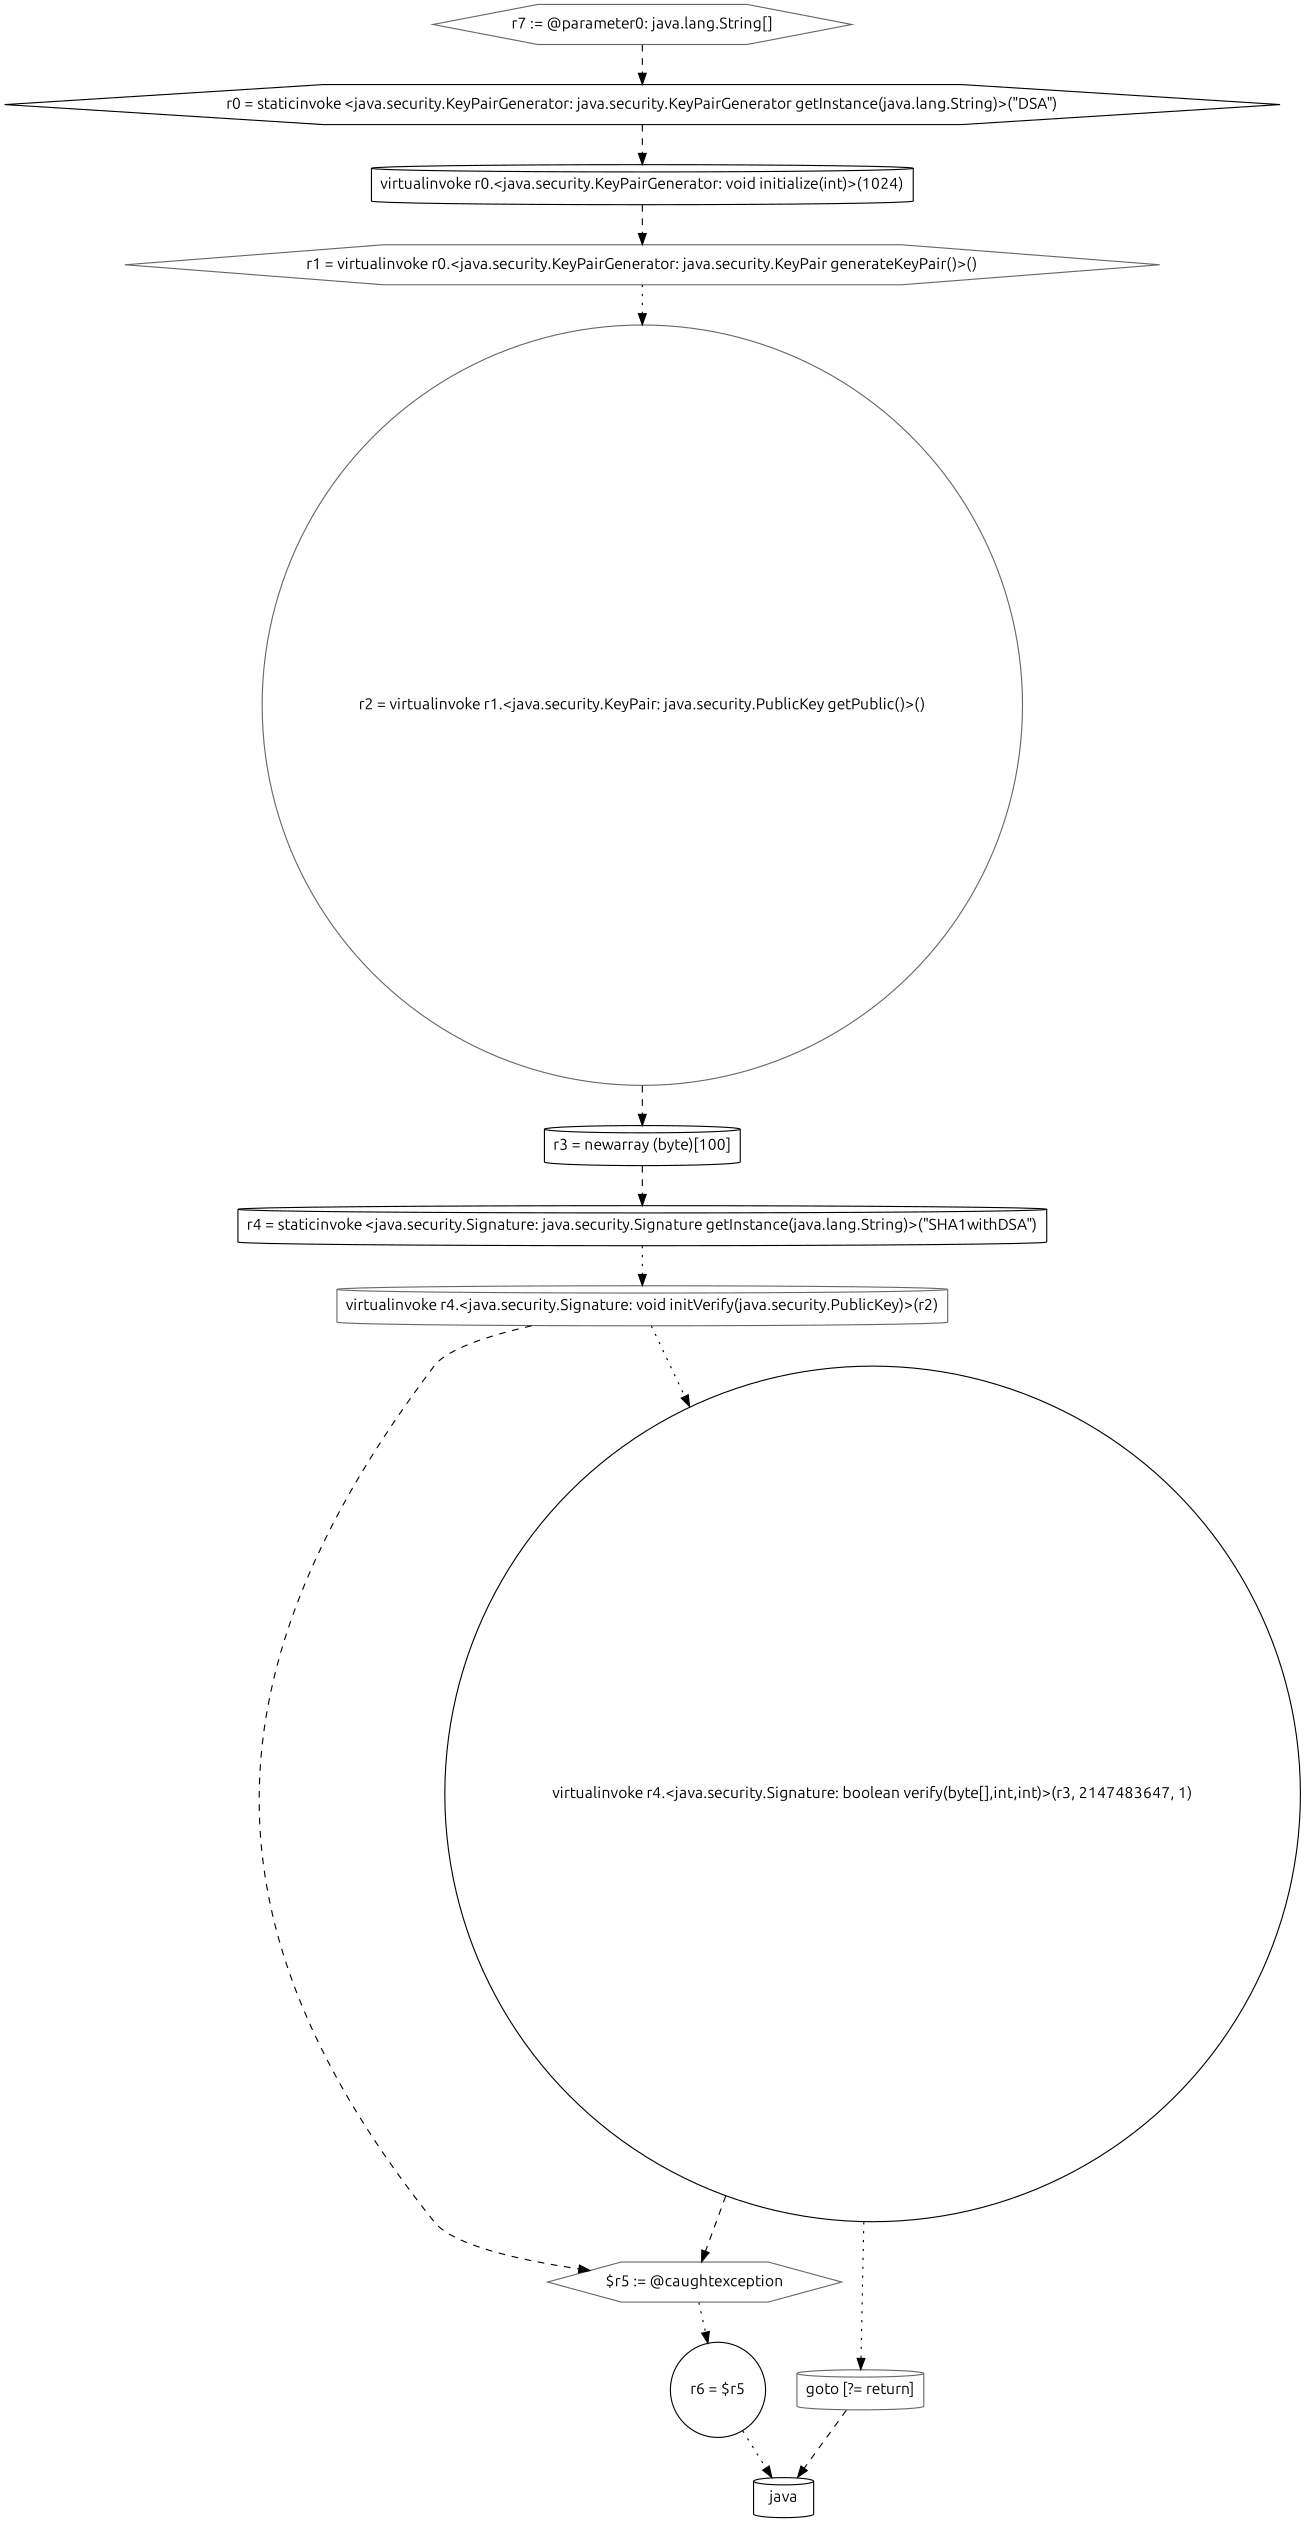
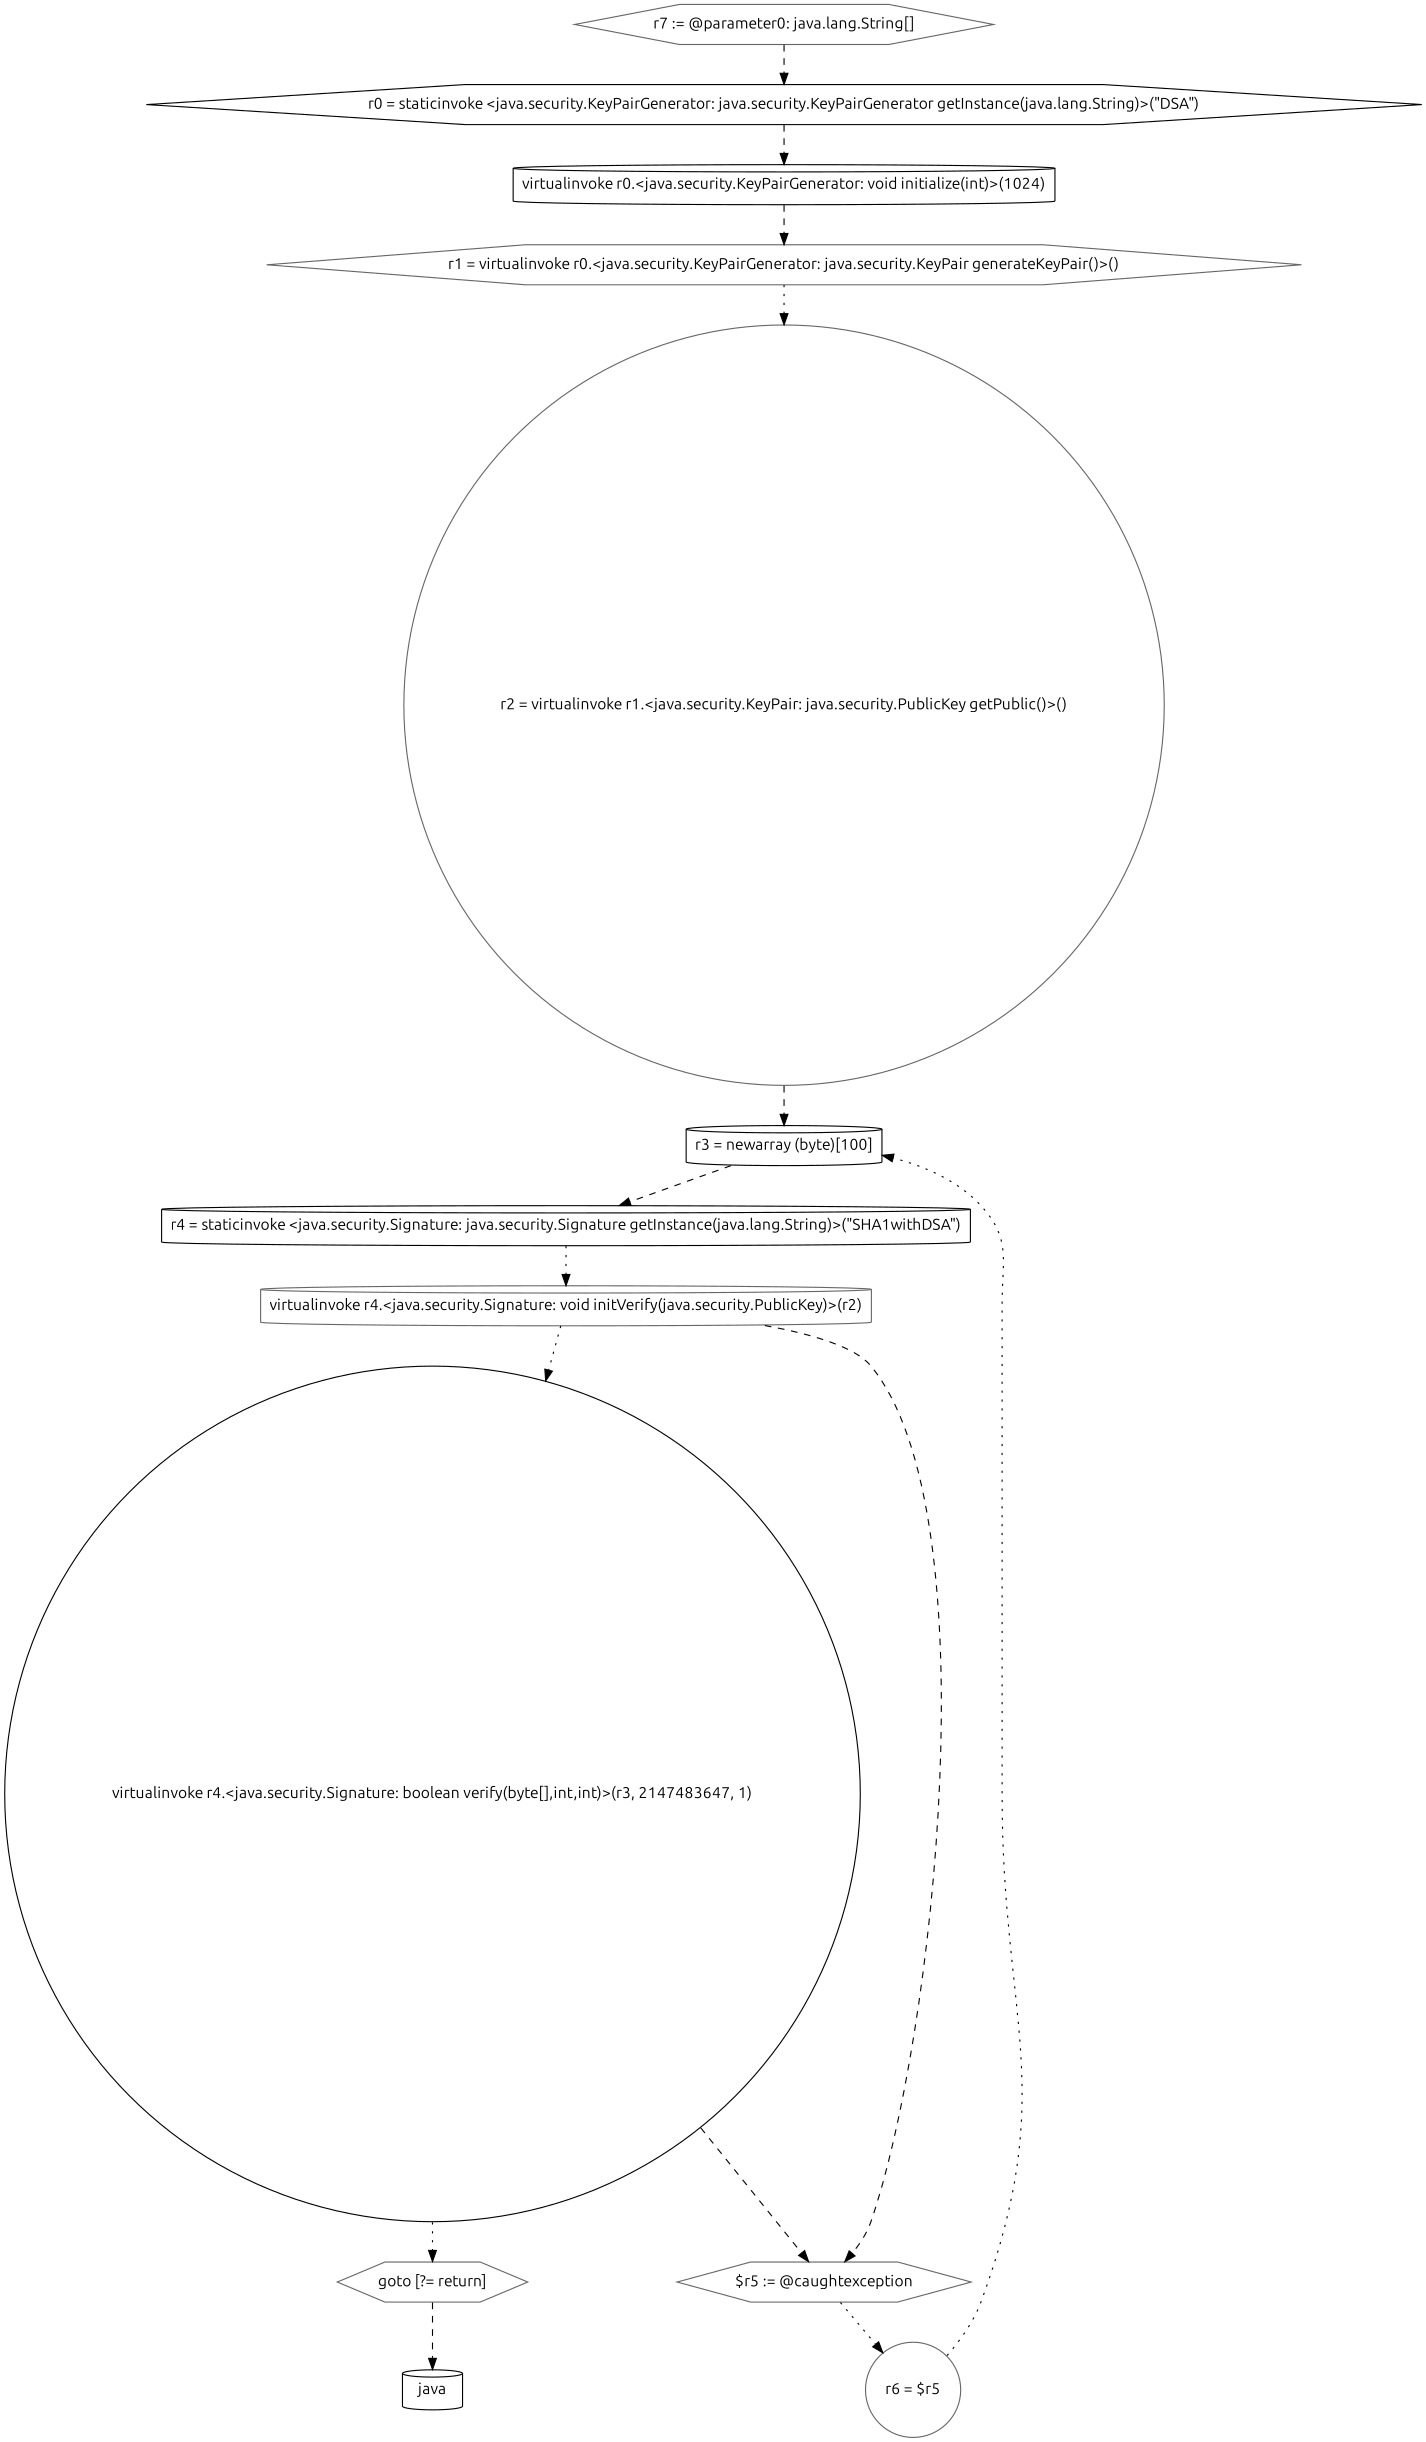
(718, 2390) -> (913, 2390)
(860, 2390) -> (433, 2282)
(754, 2449) -> (1002, 1735)
